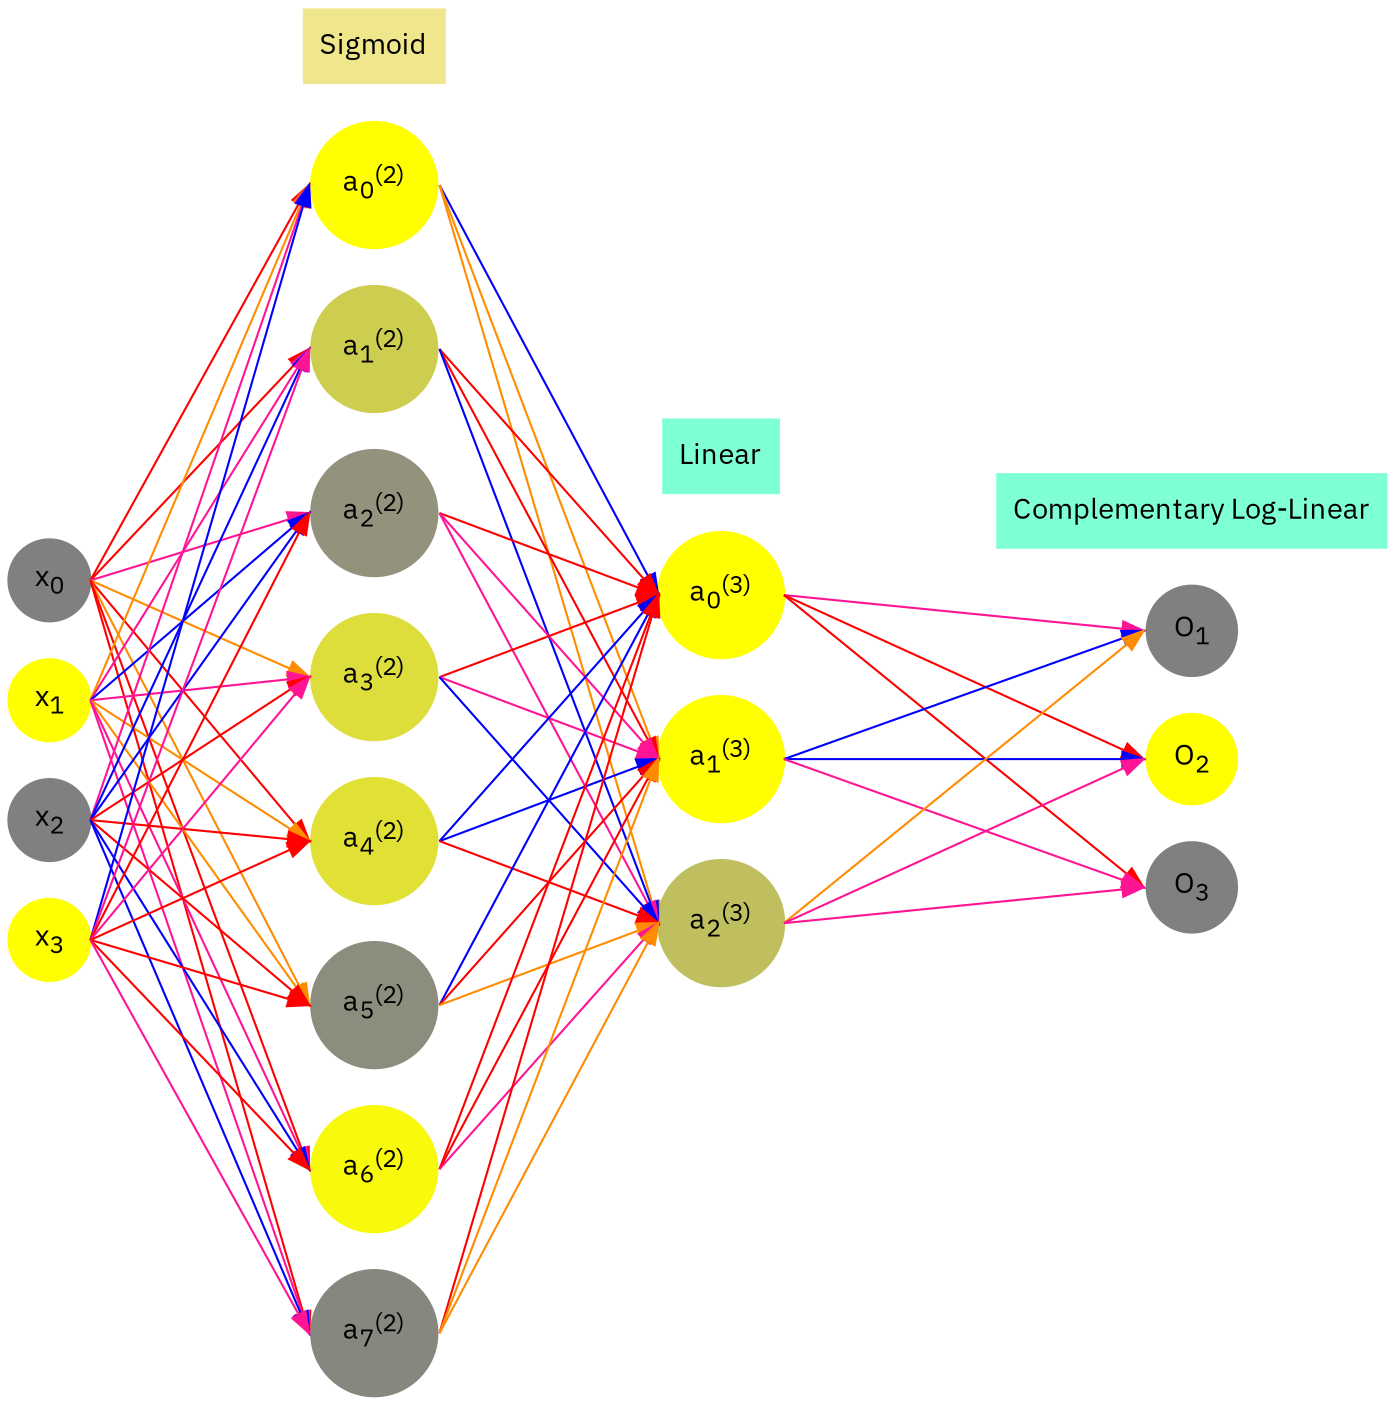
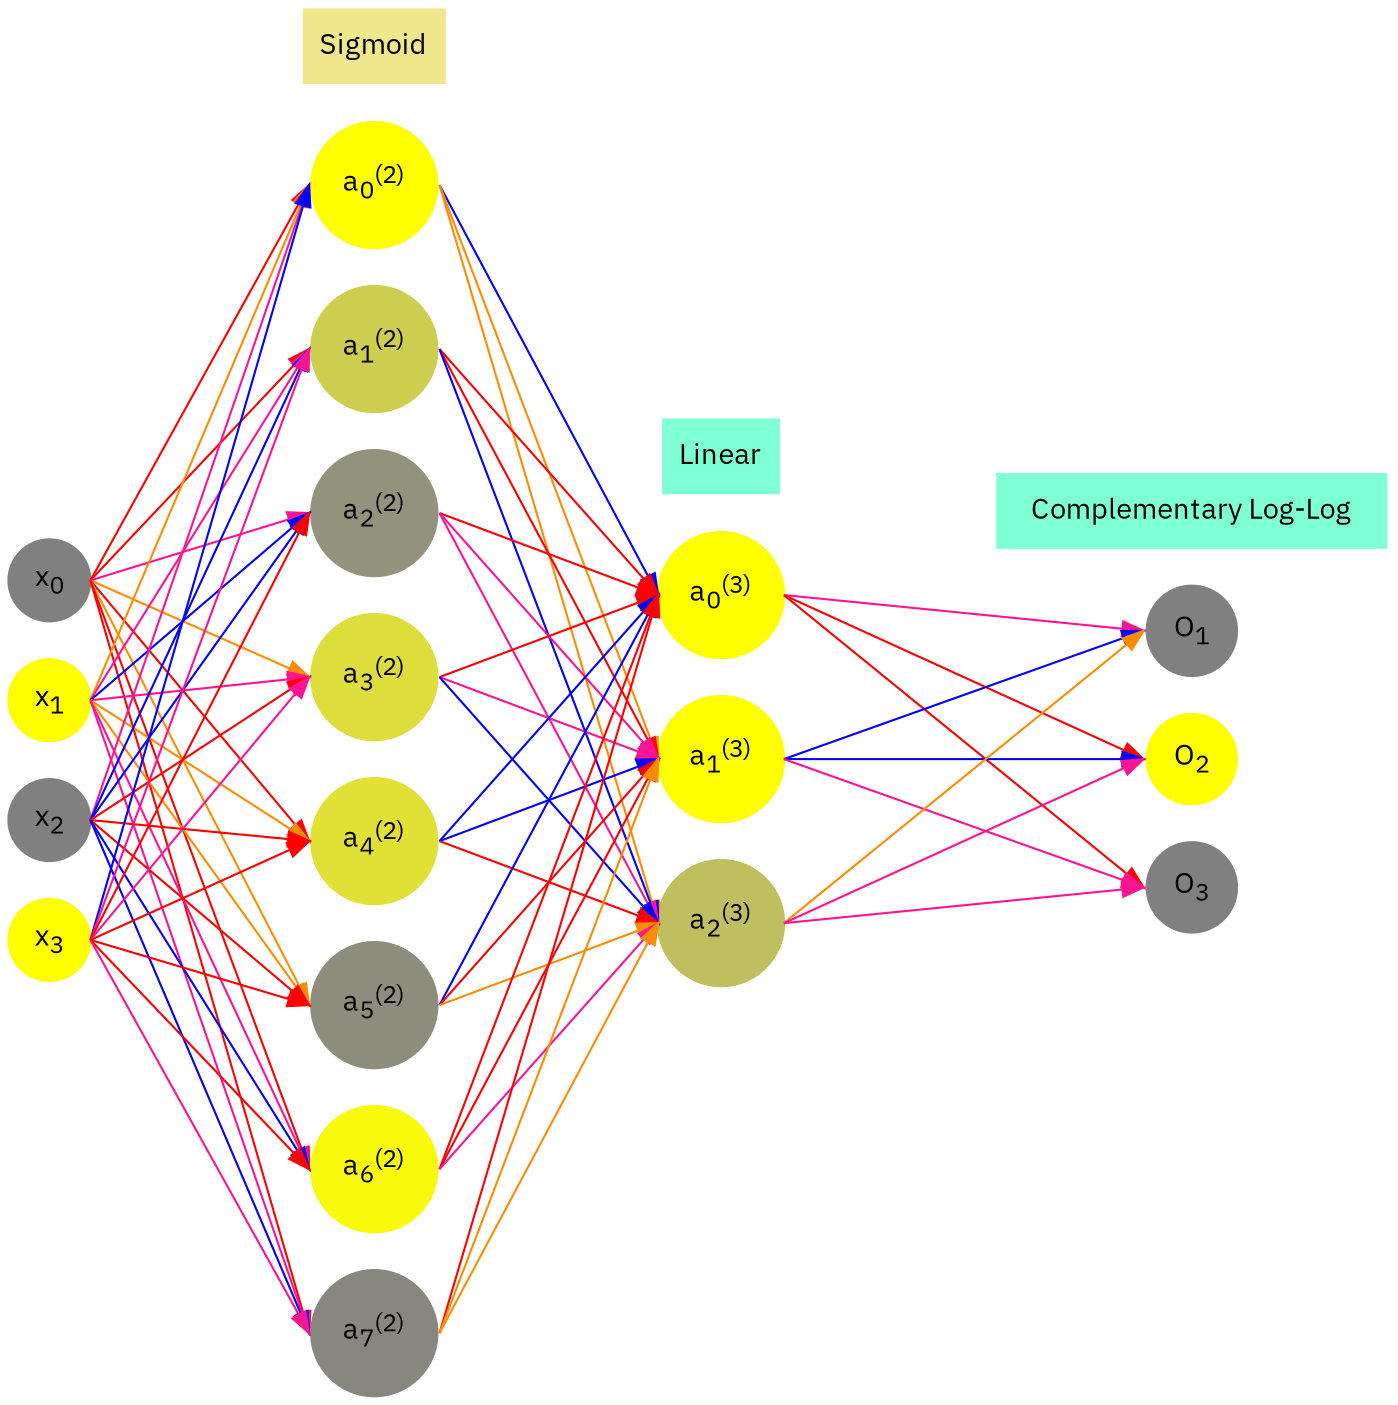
(1192, 511) -> (1192, 511)
